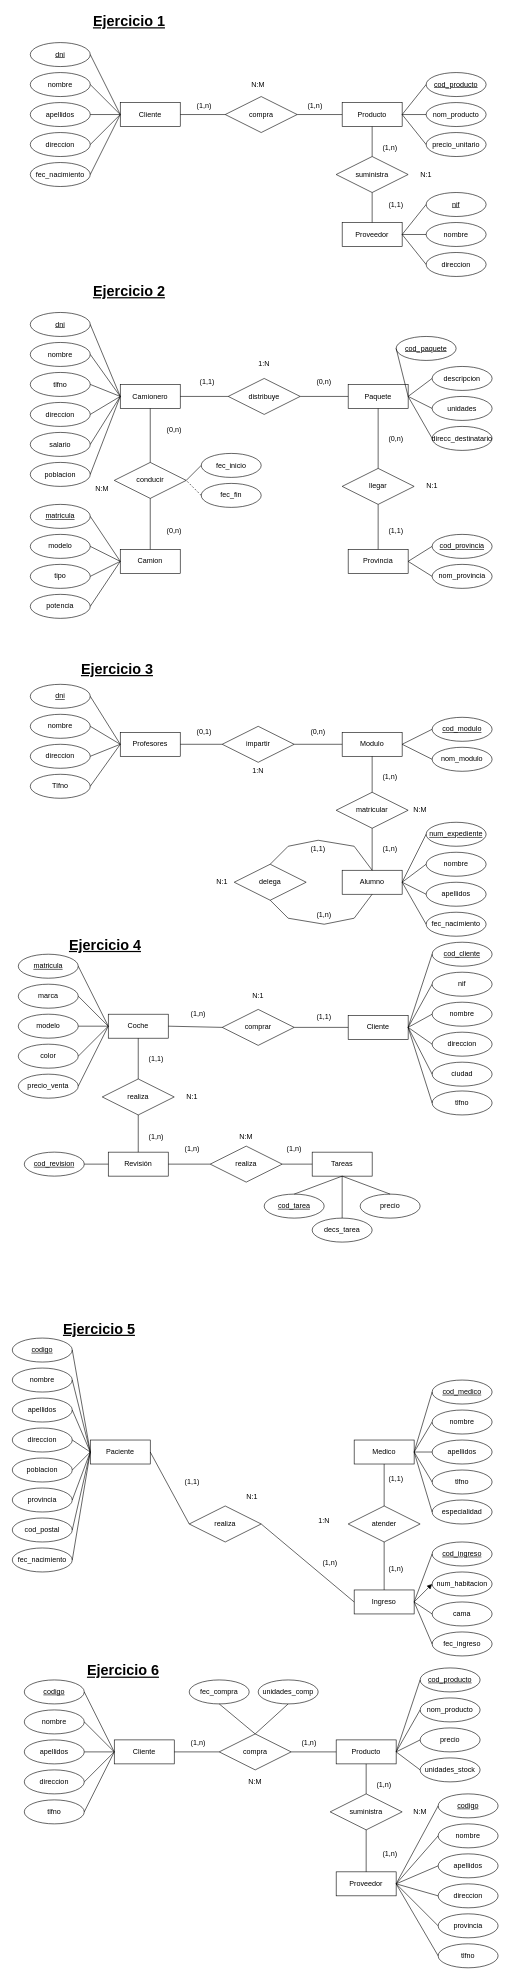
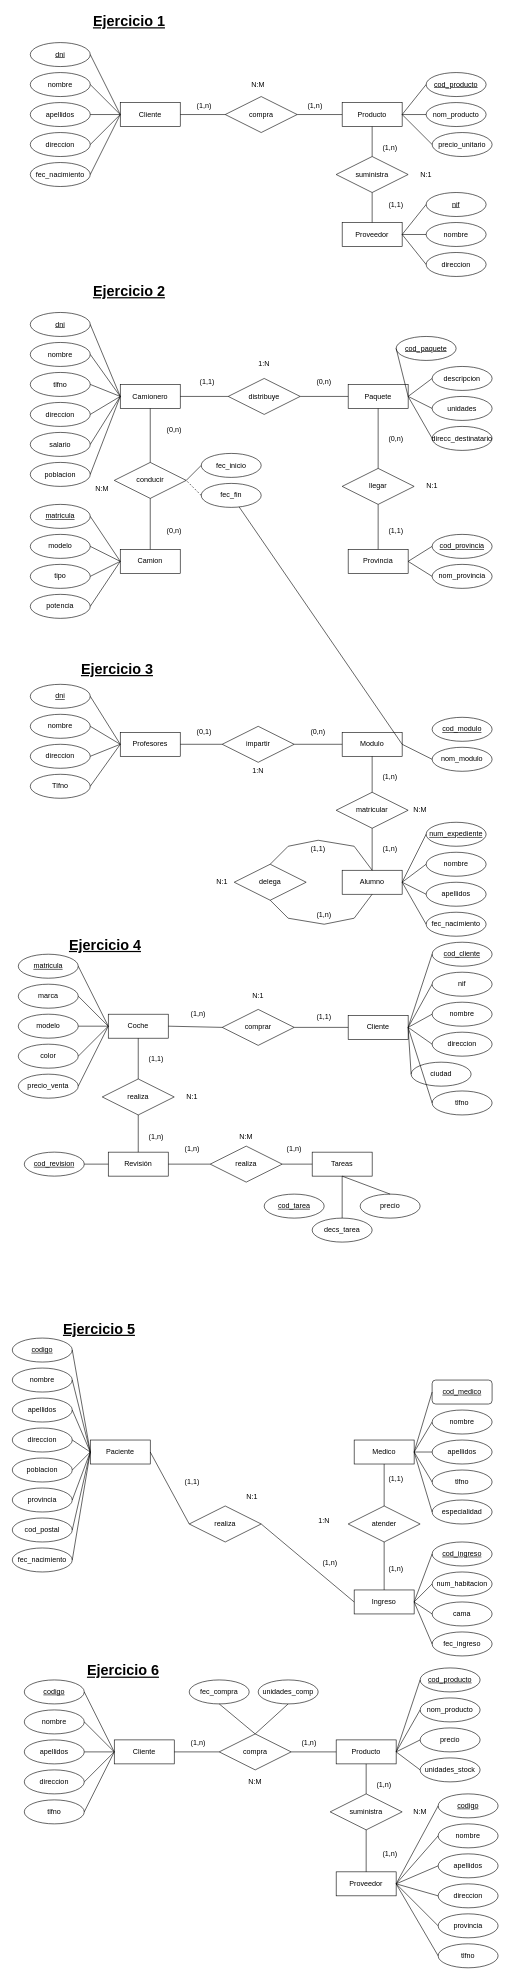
(456, 144) -> (462, 144)
(418, 737) -> (320, 625)
(462, 1074) -> (441, 1074)
(318, 1185) -> none
(462, 1392) -> (462, 1392)
(427, 1589) -> (429, 1587)
